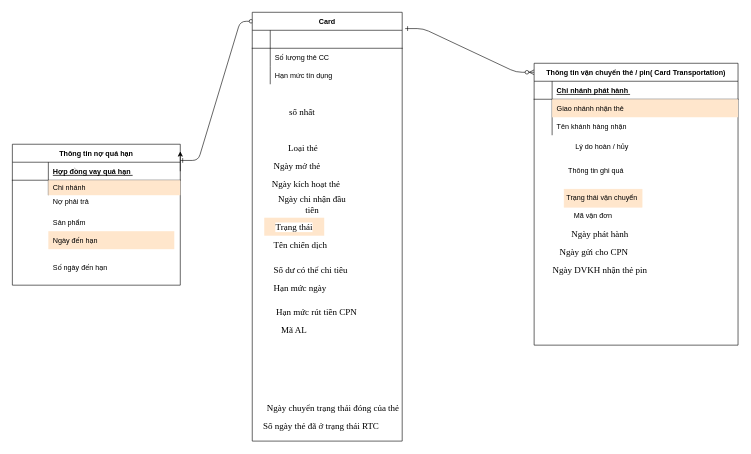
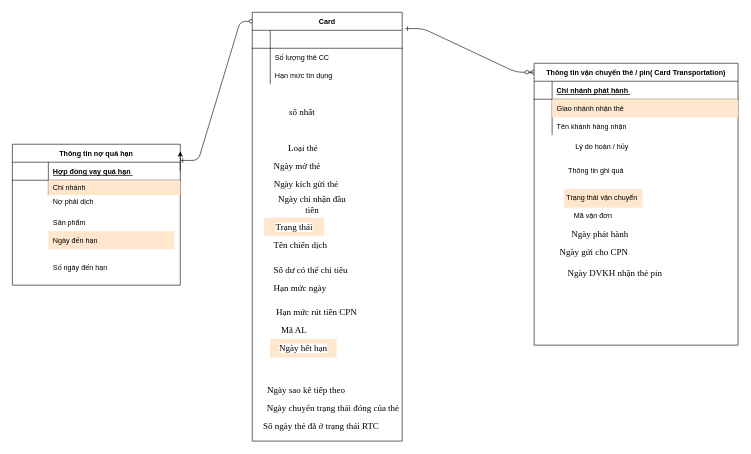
(306, 183) -> (306, 183)
(72, 202) -> (74, 202)
(600, 270) -> (615, 273)
none -> (303, 348)
none -> (306, 390)
